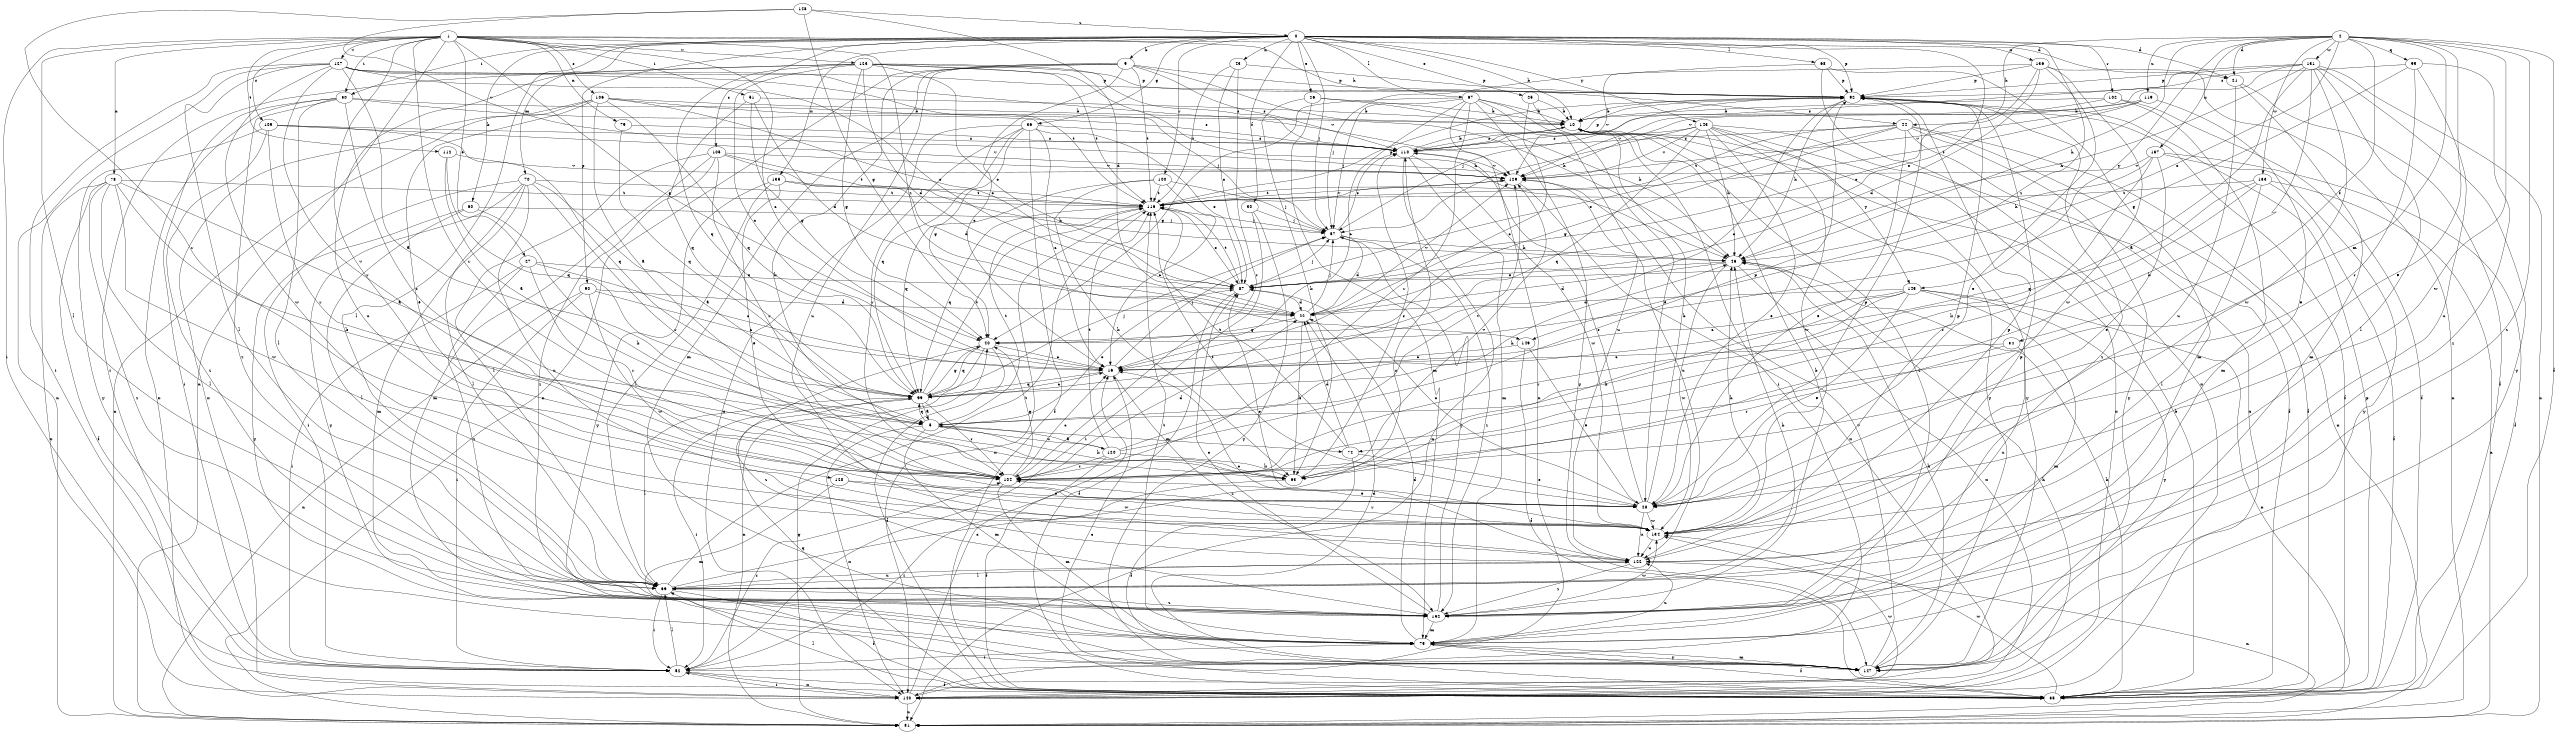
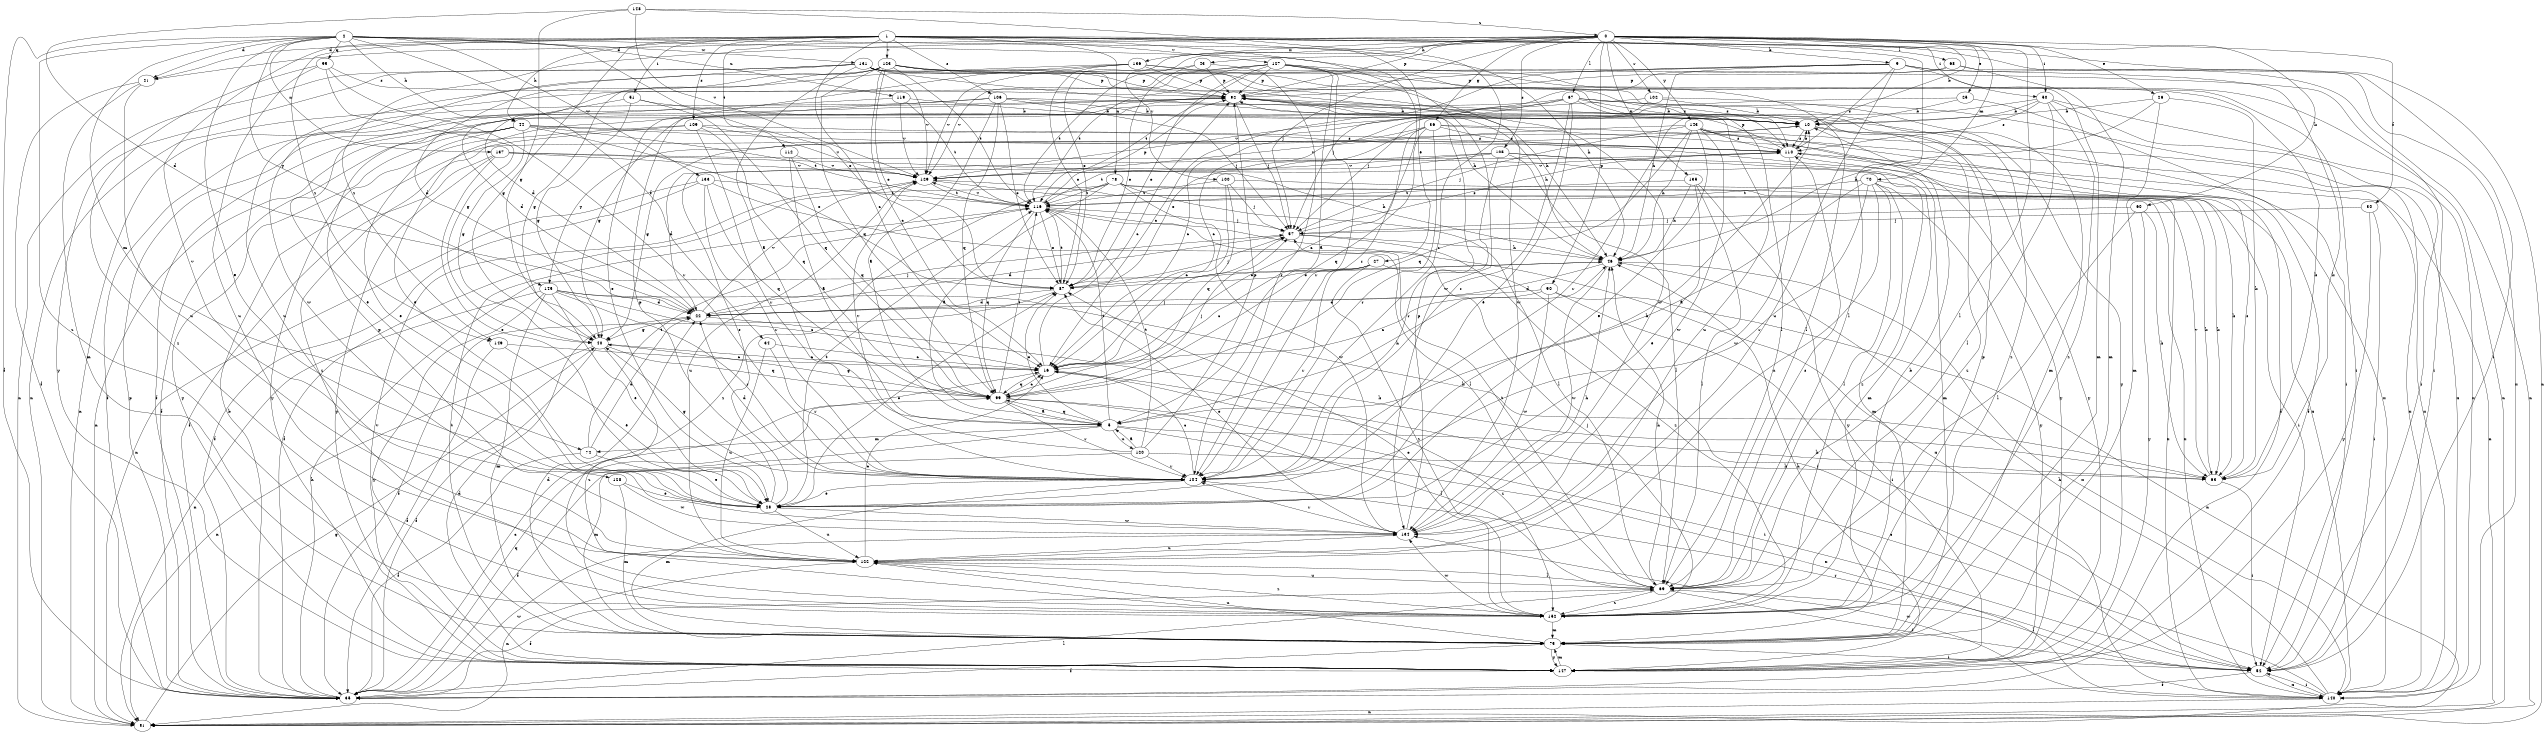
(623, 125) -> none
(1520, 307) -> (1130, 240)
